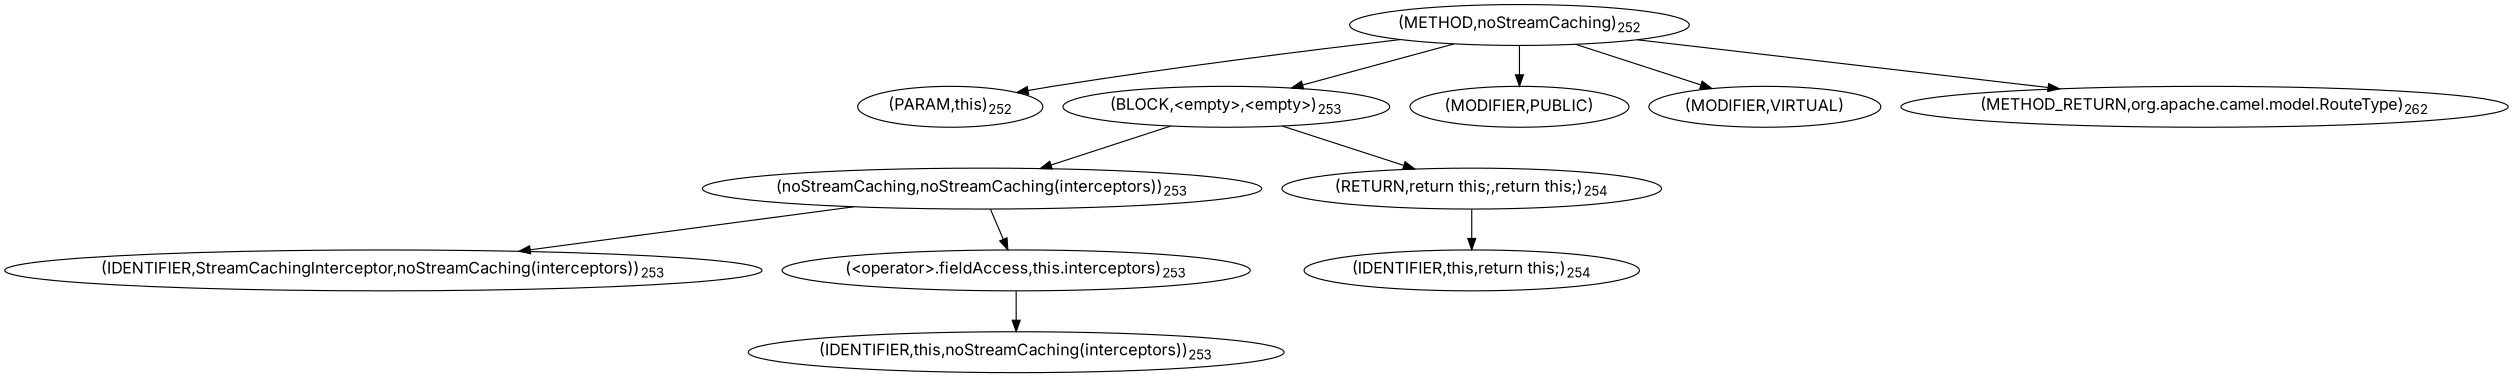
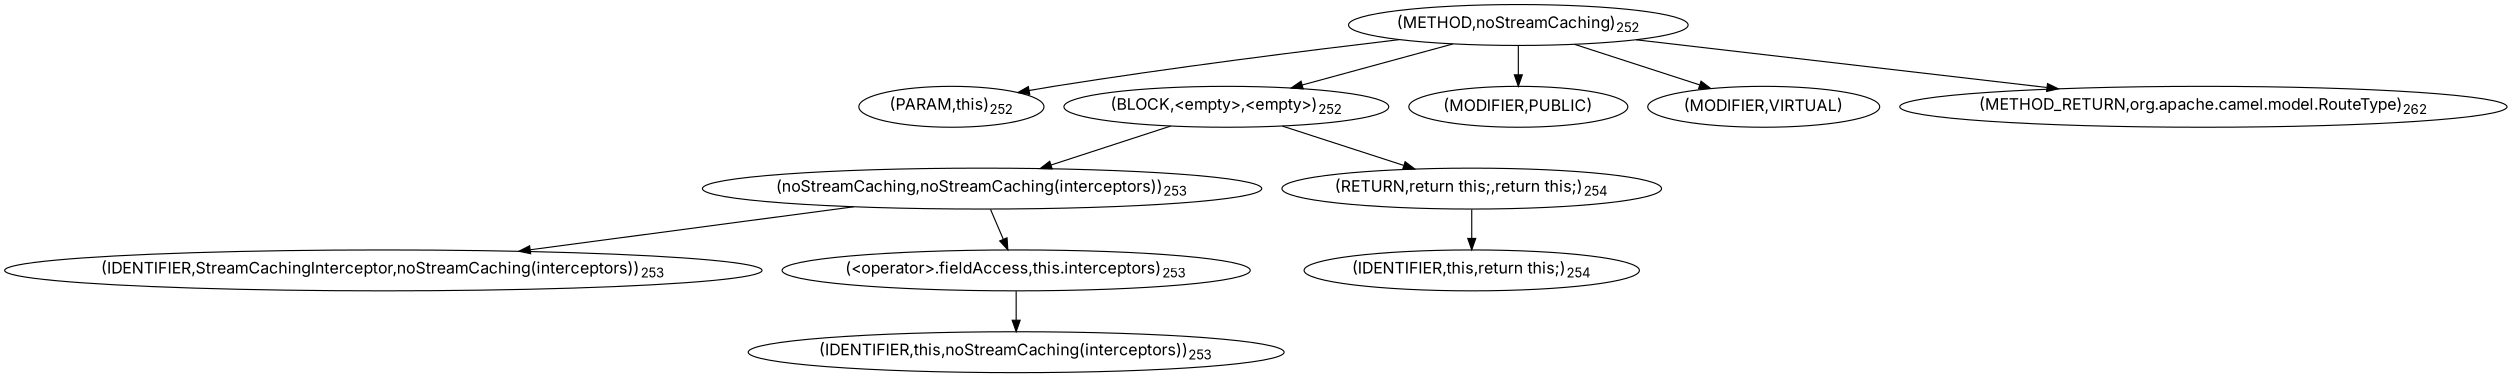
(1330, 105) -> (1330, 105)
